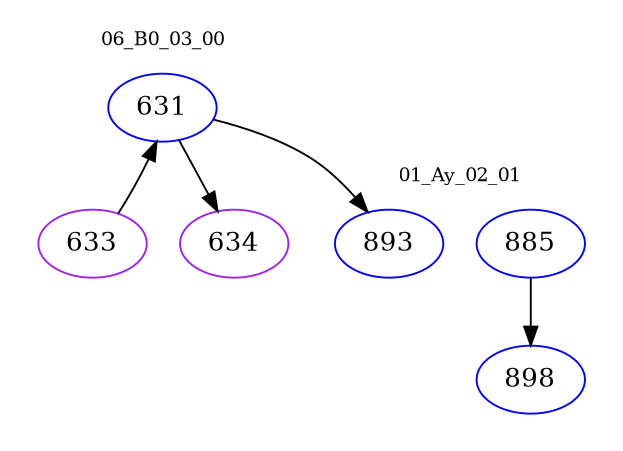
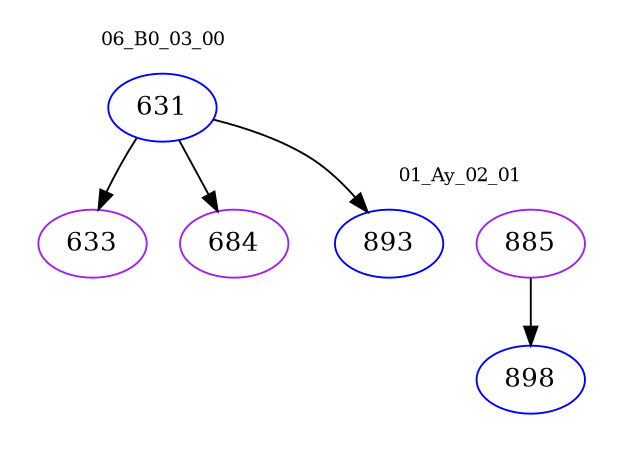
(134, 187) -> (121, 165)
(234, 244) -> (234, 244)
(531, 244) -> (531, 244)
